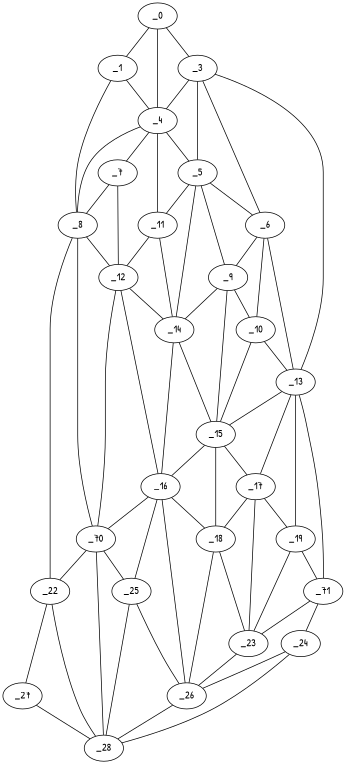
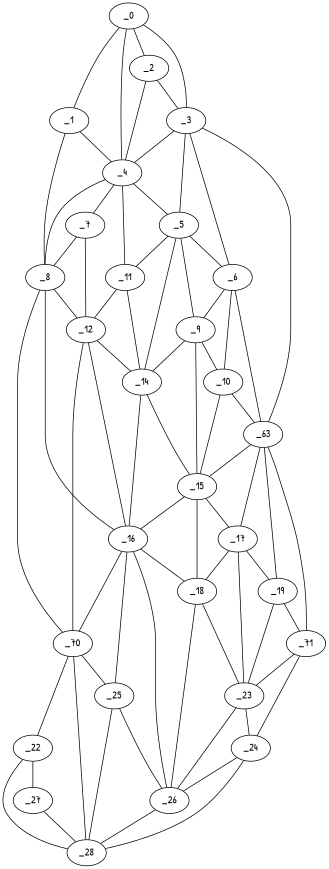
none -> (149, 68)
(296, 382) -> (263, 434)
(50, 406) -> (45, 424)
none -> (248, 722)
